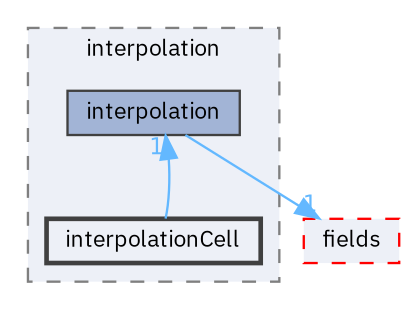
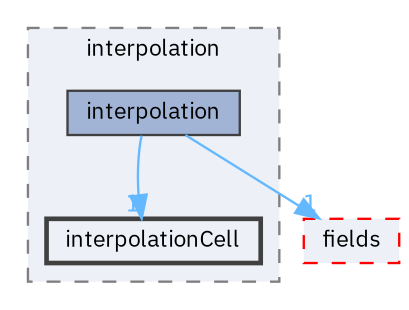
(169, 189) -> (138, 165)
